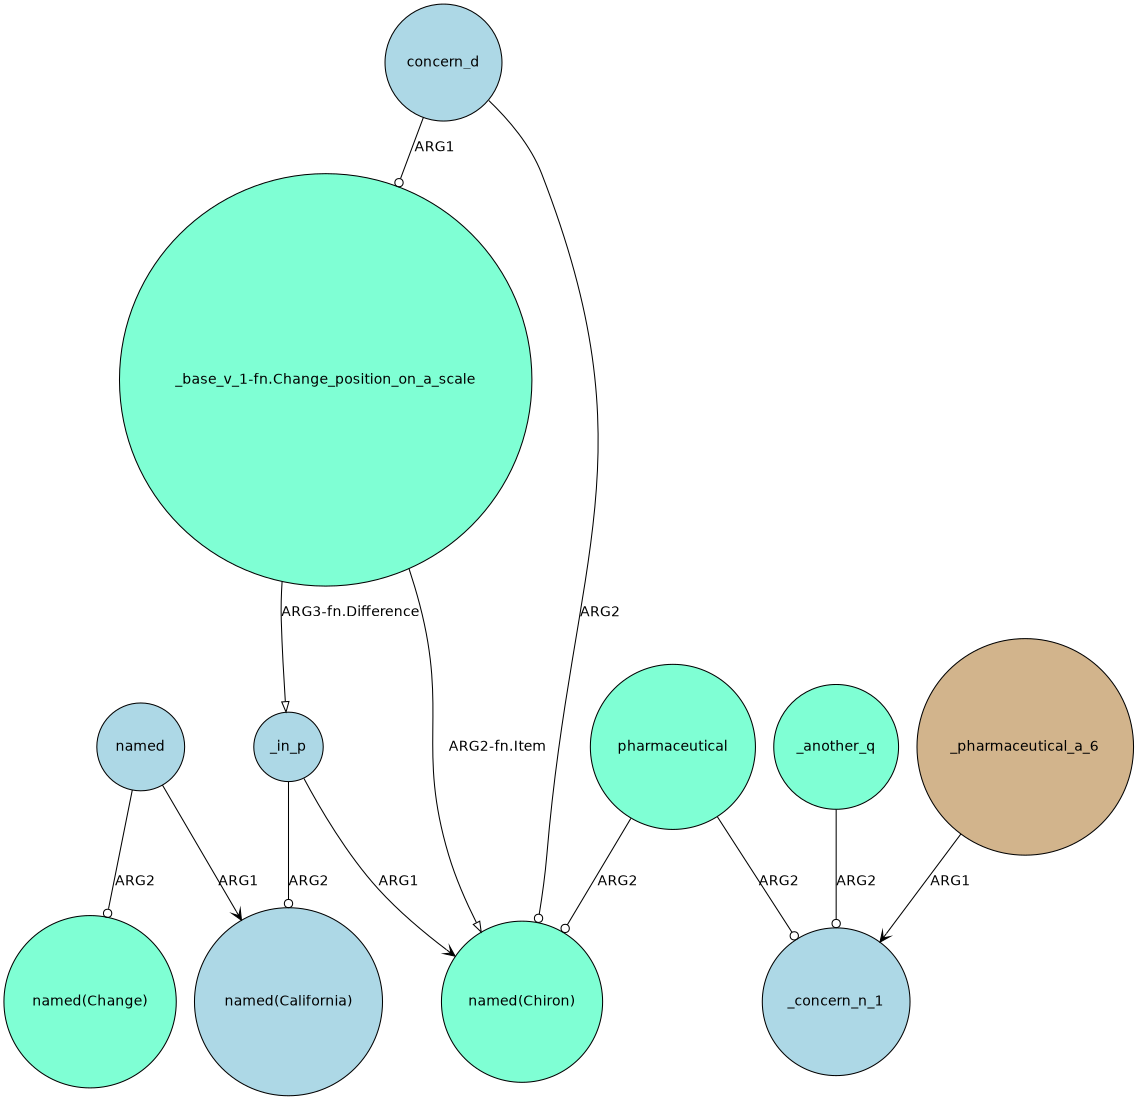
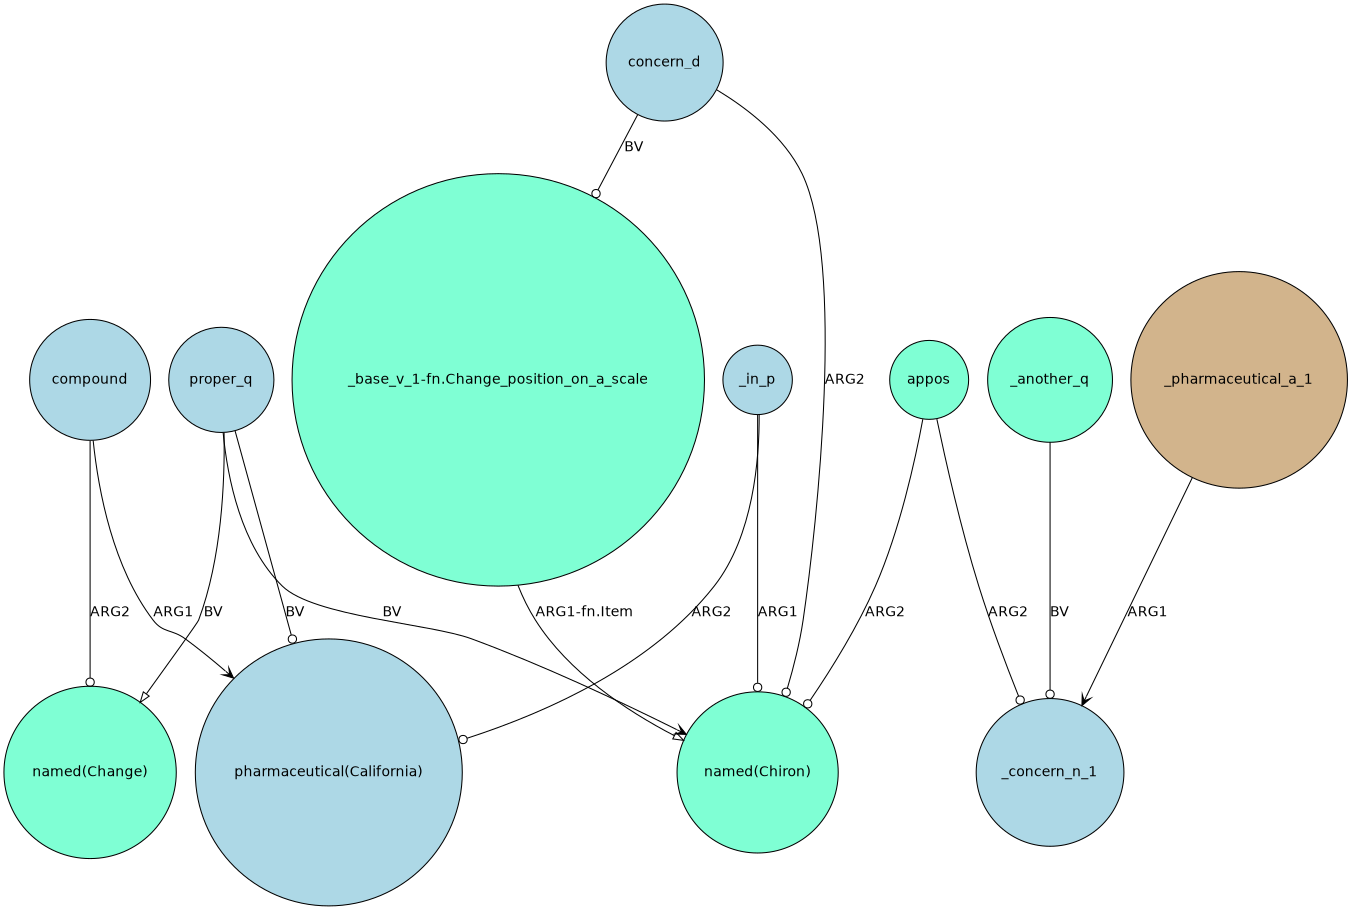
(435, 147) -> (634, 147)
none -> (221, 380)
(282, 641) -> none
(141, 747) -> (90, 380)
(498, 747) -> (585, 612)
(673, 747) -> (929, 380)
(1025, 747) -> (1239, 380)
(365, 873) -> (758, 549)
(857, 881) -> (1060, 612)
(288, 1002) -> (329, 772)
